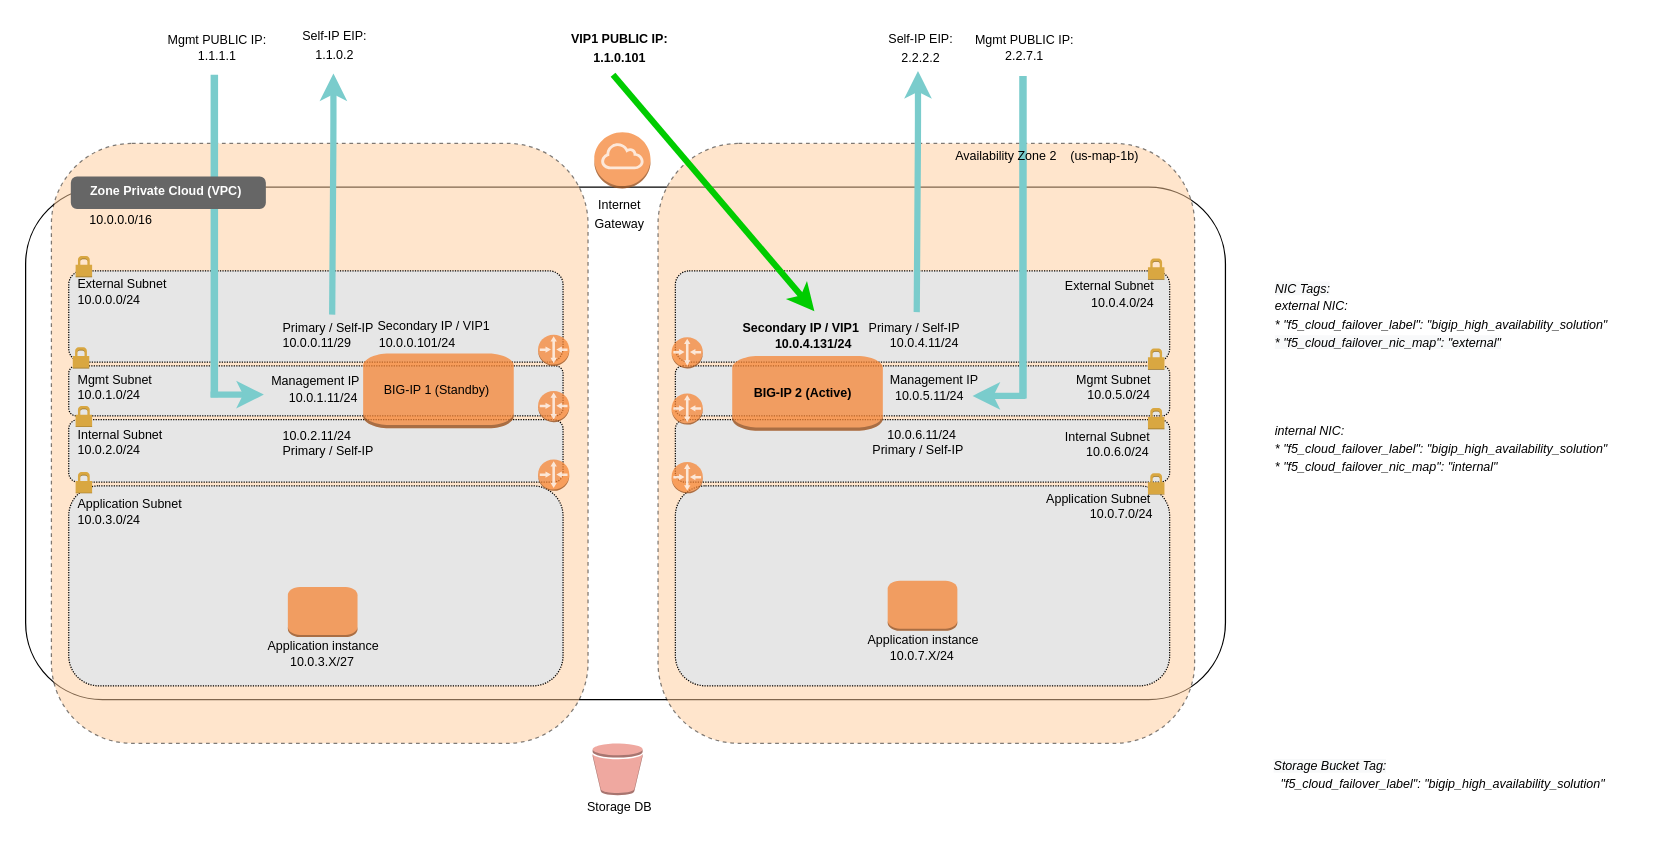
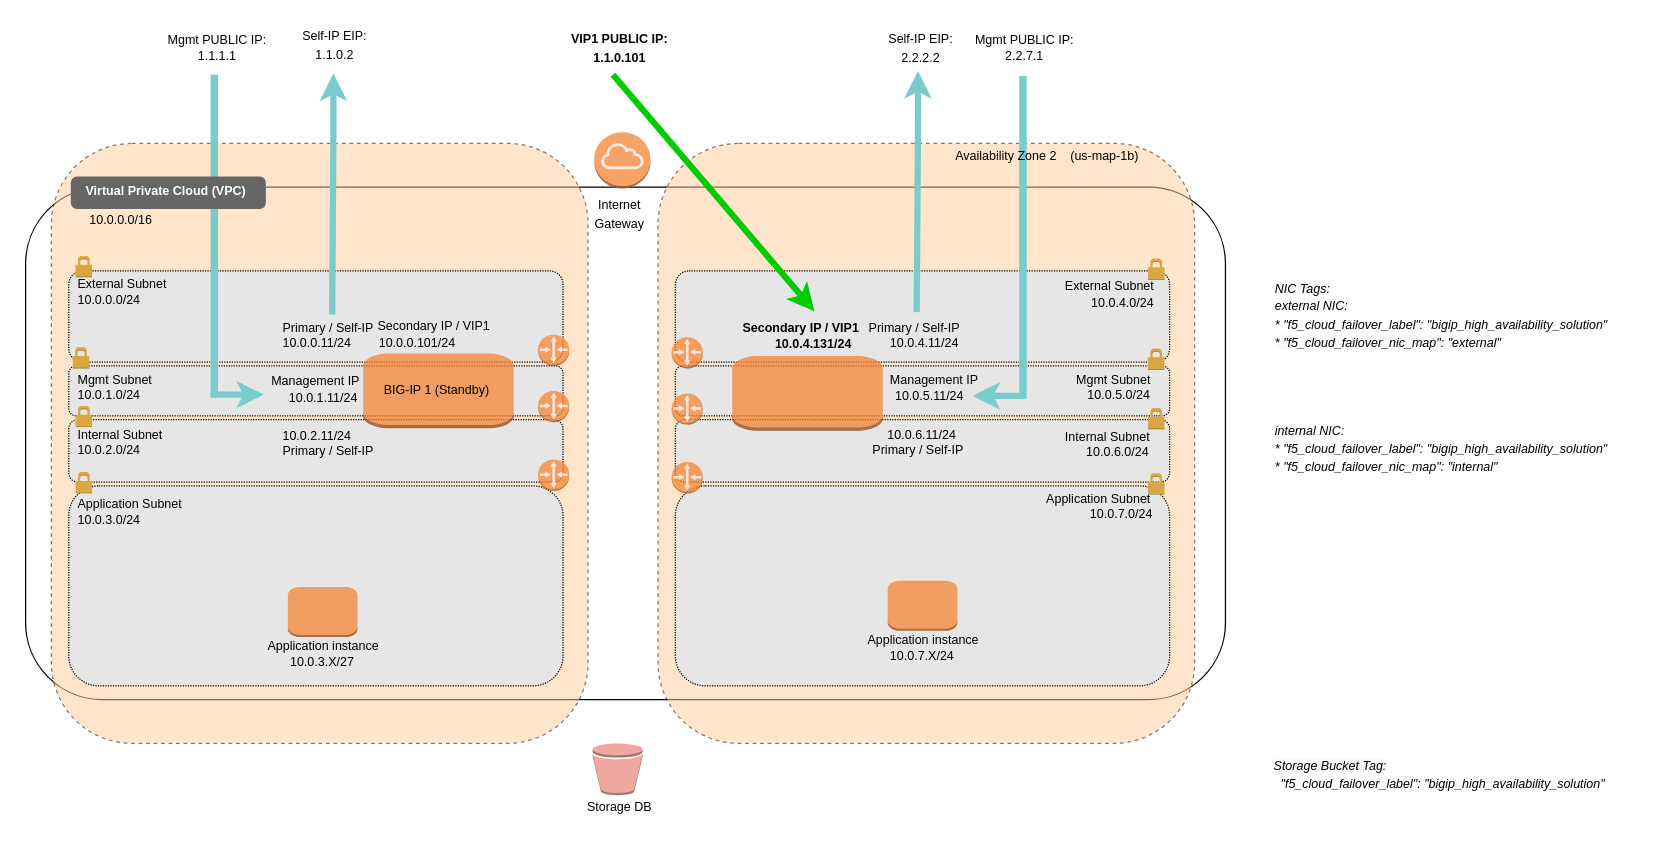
(166, 191) -> (166, 191)
(328, 342) -> (328, 342)
(808, 392) -> none
